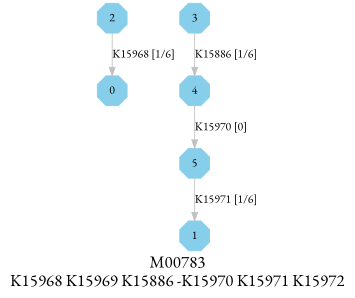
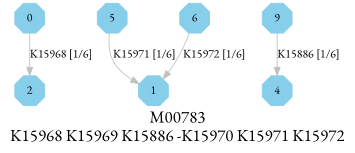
(195, 18) -> (277, 18)
none -> (195, 18)
(112, 50) -> (30, 50)
(195, 123) -> none
